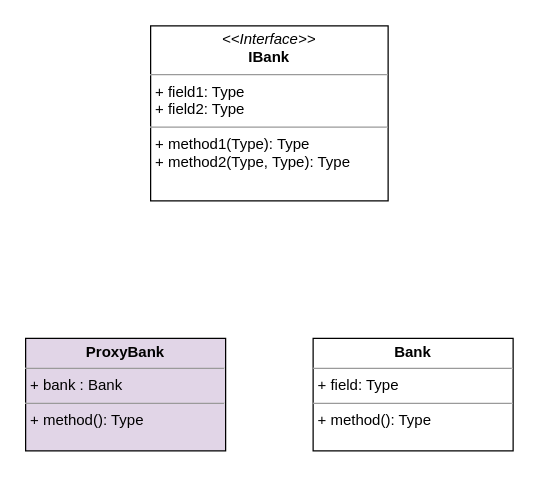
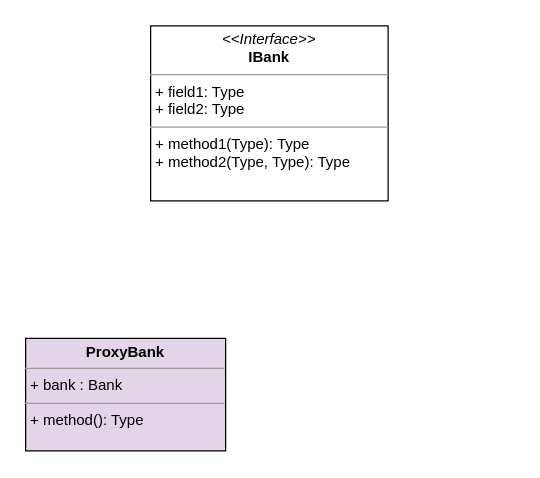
(413, 394) -> none
